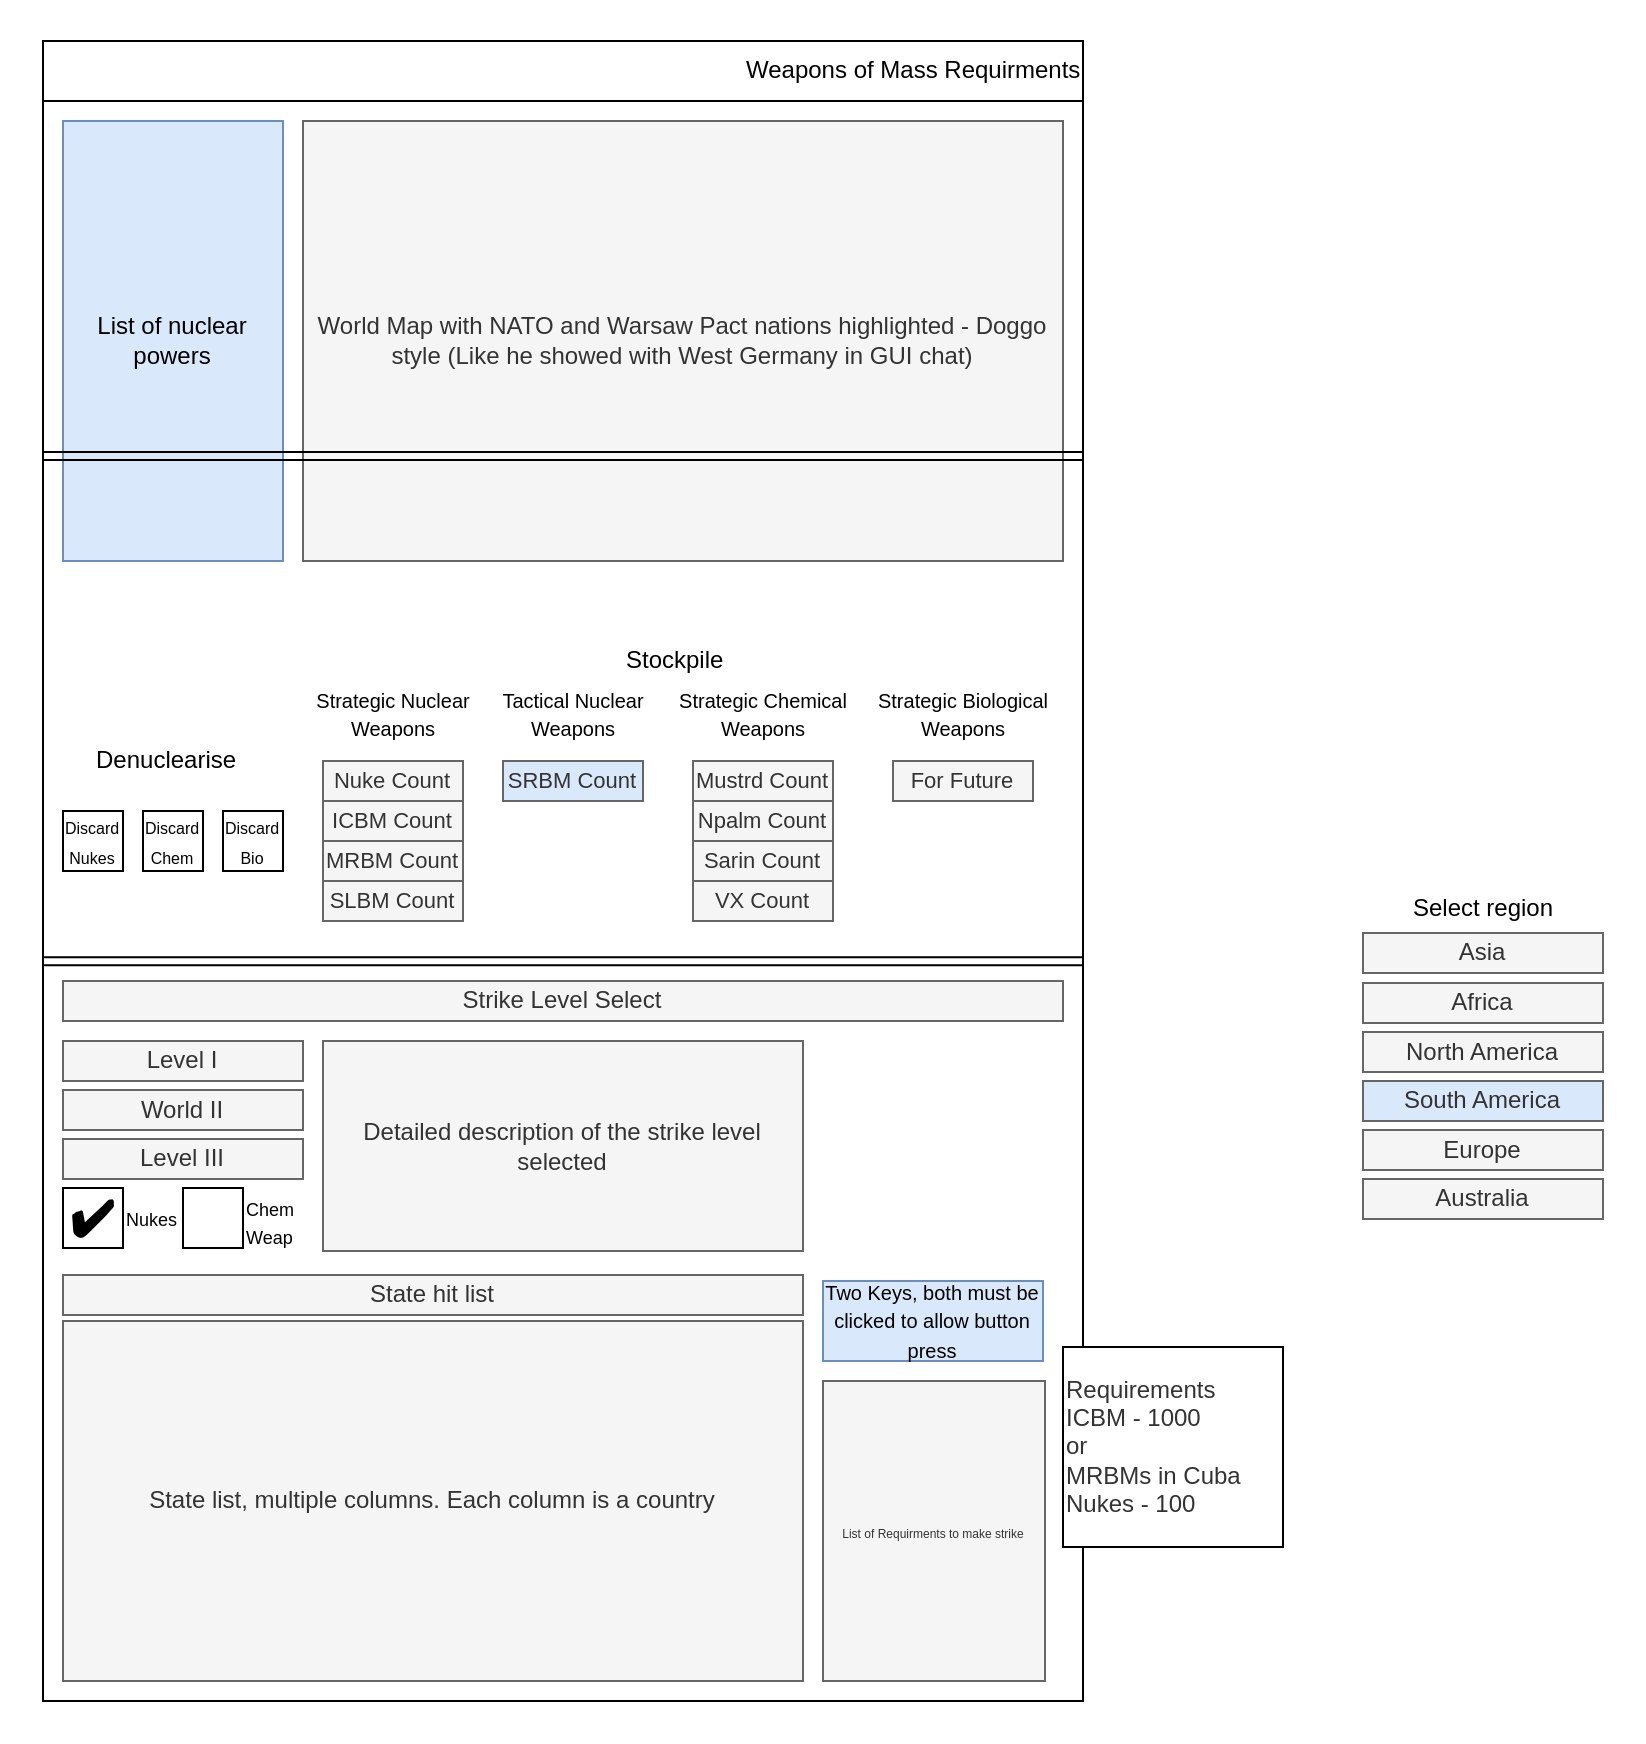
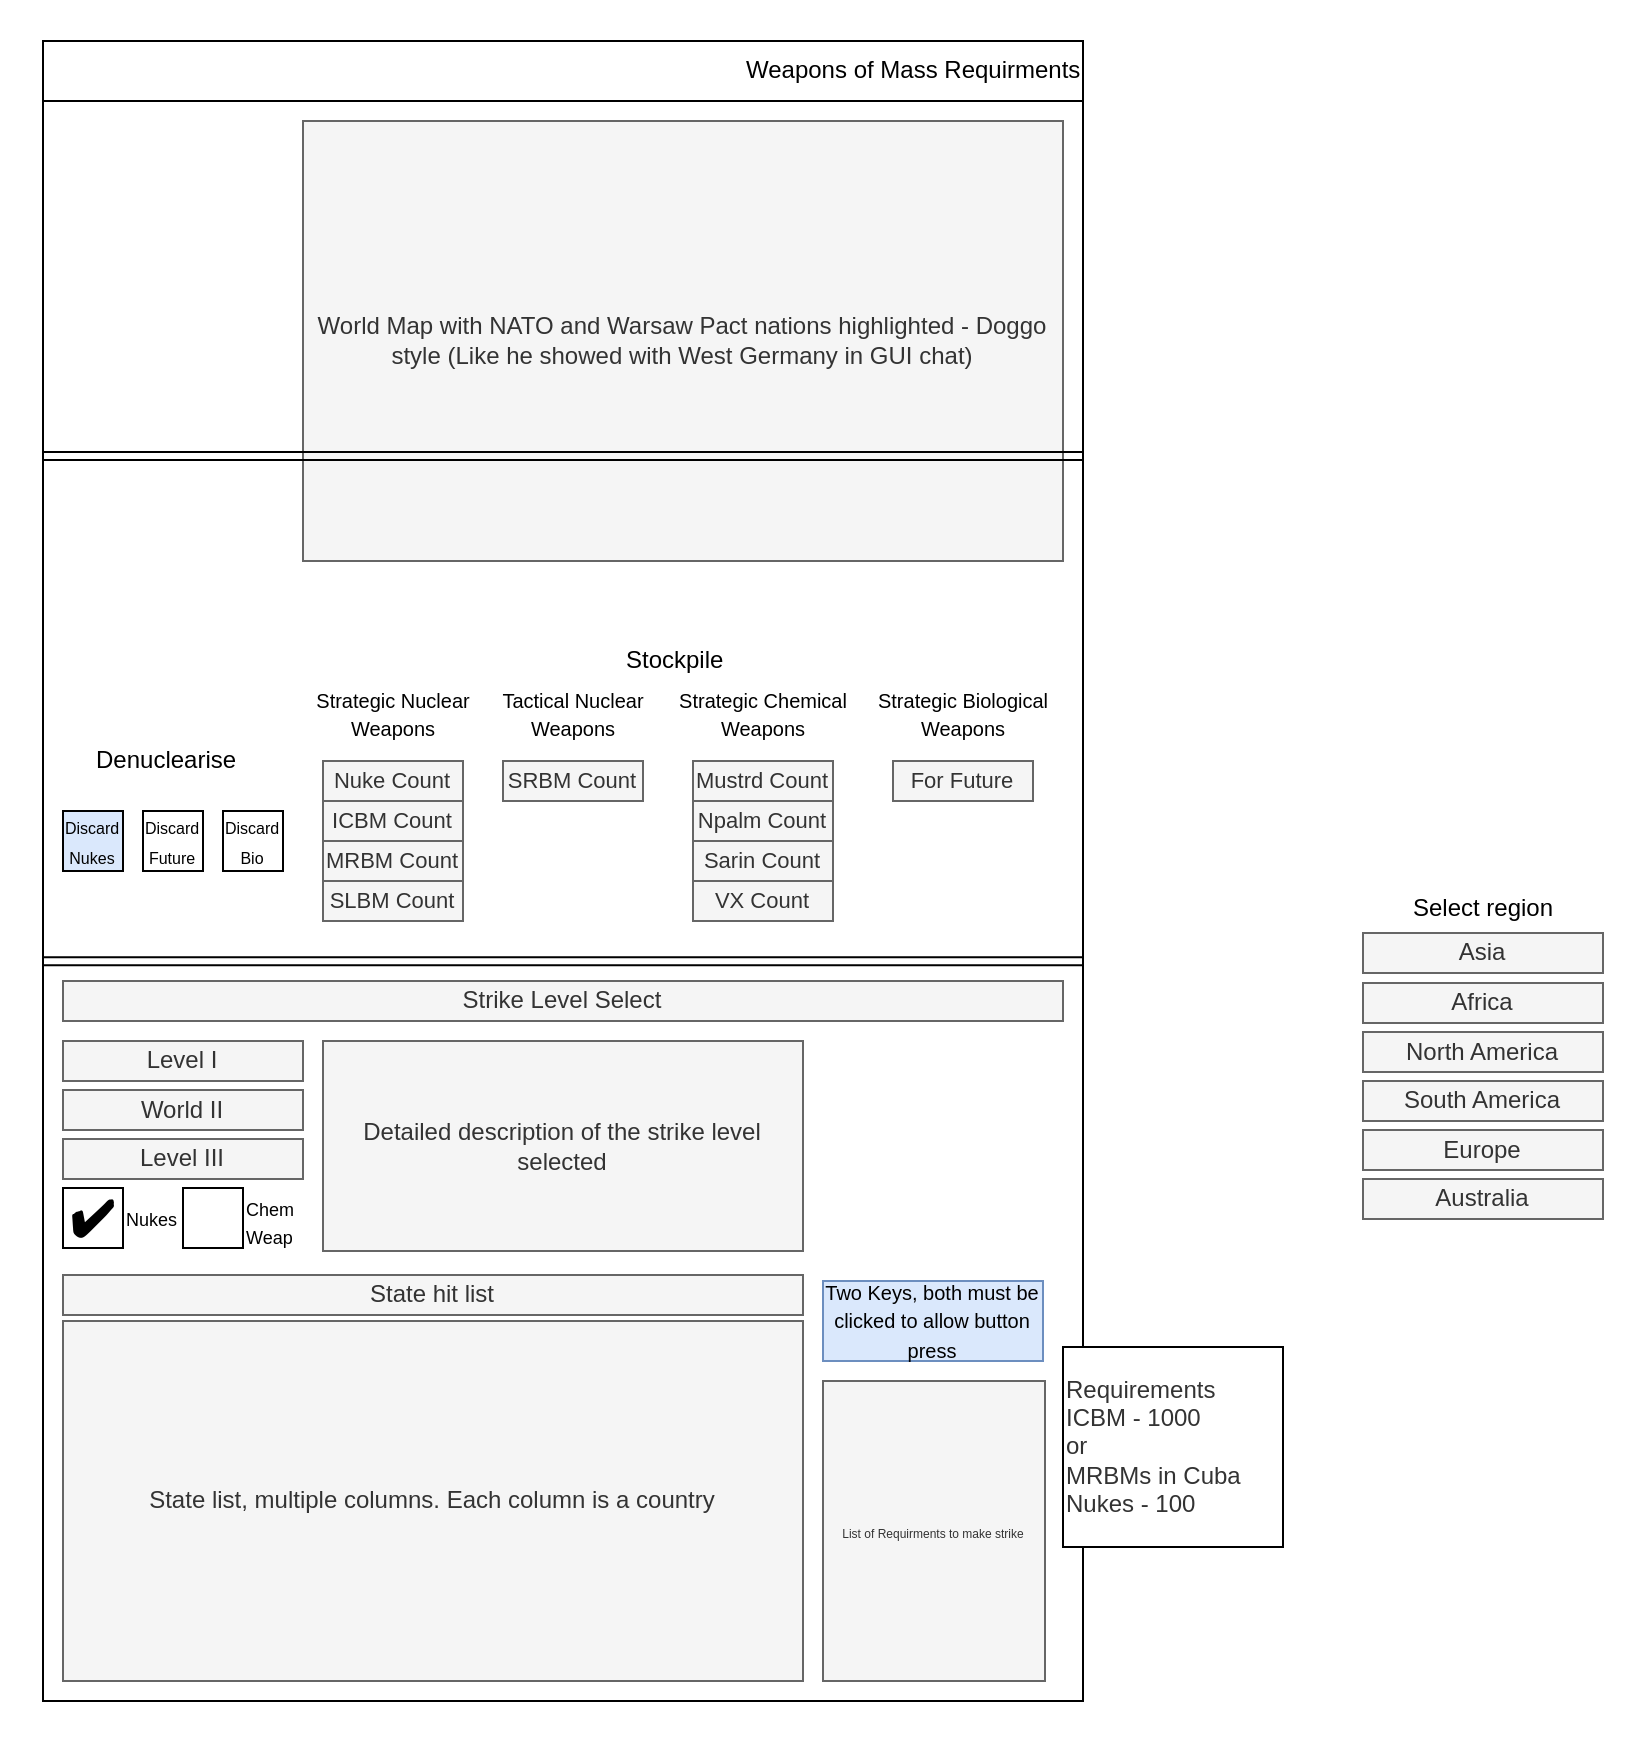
(173, 341) -> none
(573, 781) -> (573, 781)
(93, 841) -> (93, 841)
(173, 841) -> (173, 841)
(1483, 1101) -> (1483, 1101)
